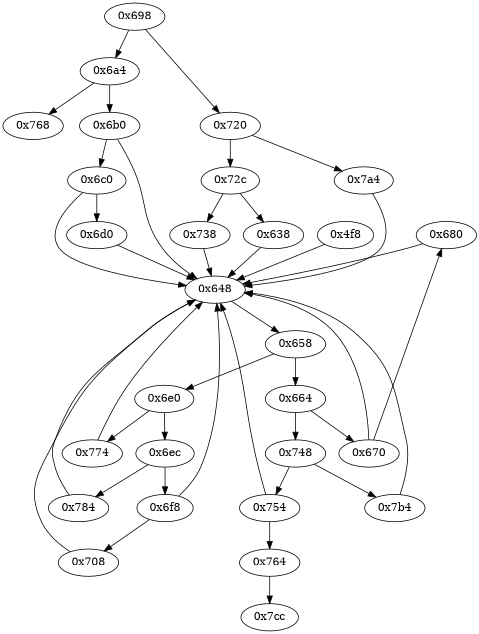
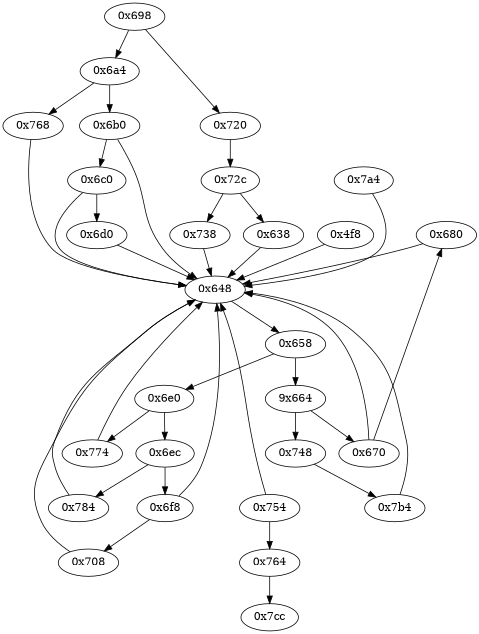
(294, 152) -> none
none -> (54, 251)
(295, 399) -> (295, 399)
(284, 477) -> none
